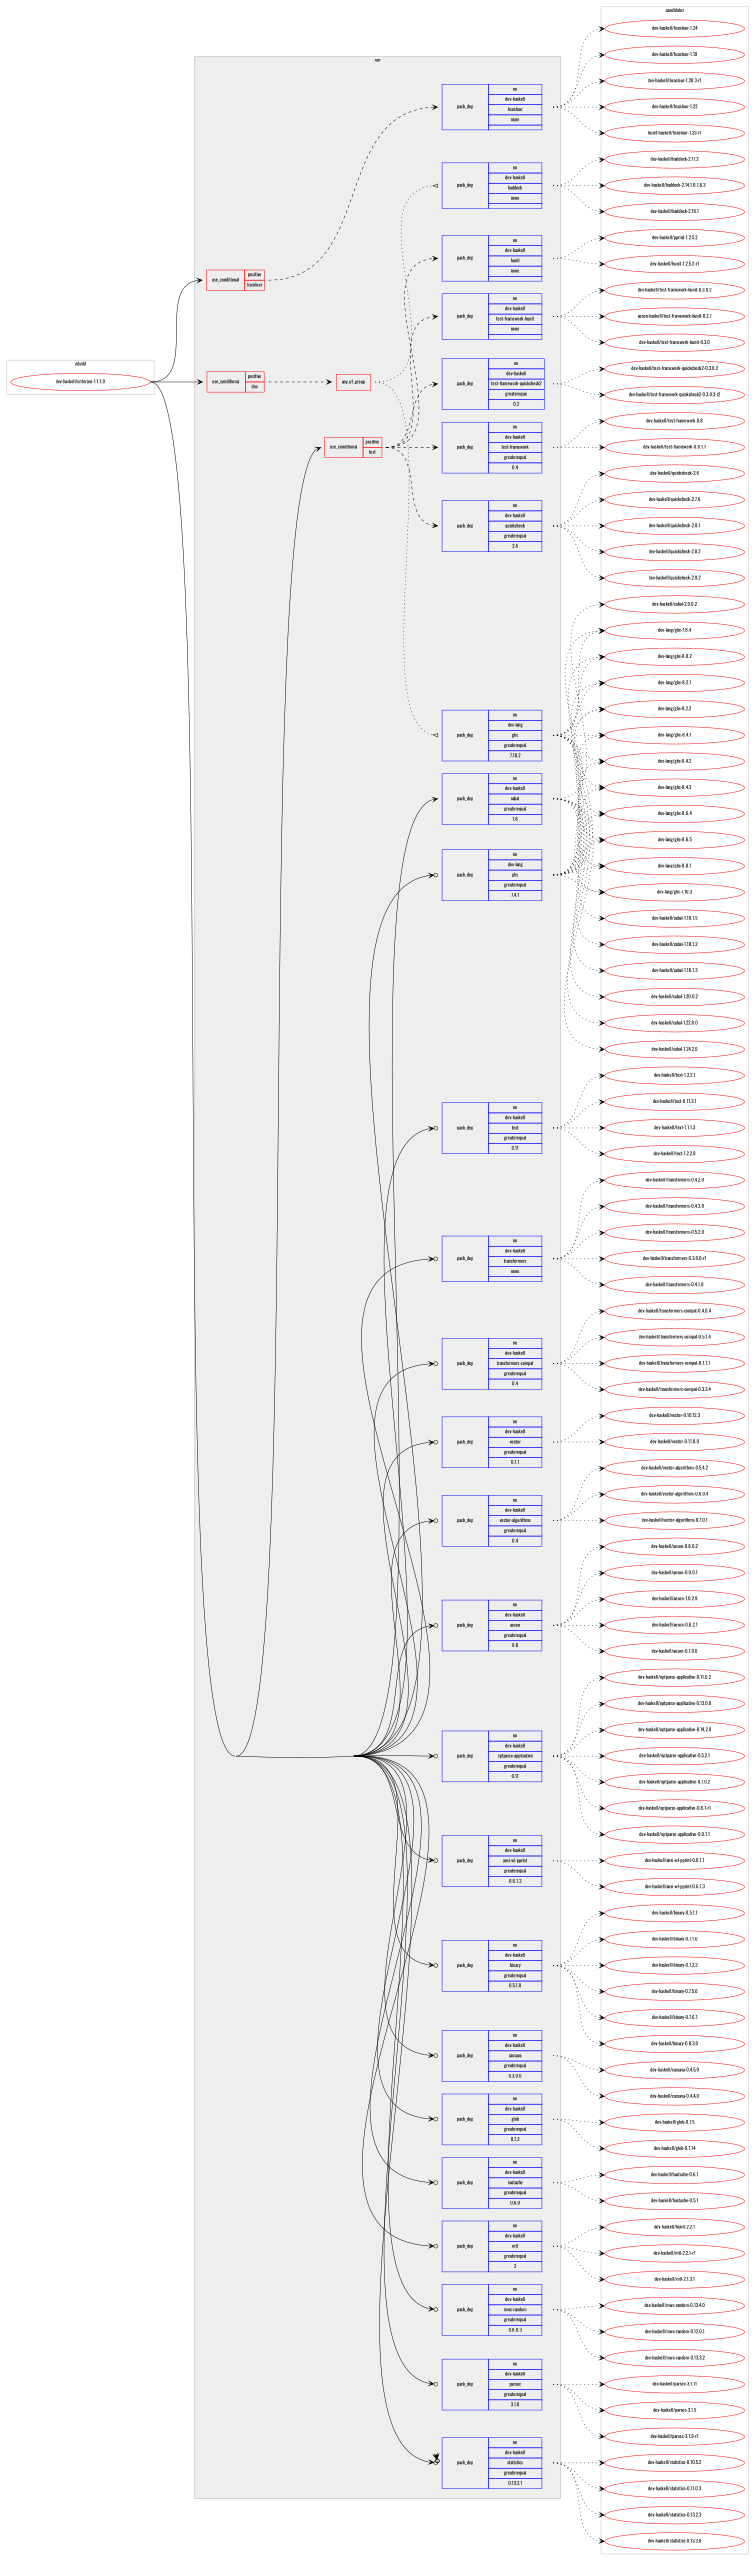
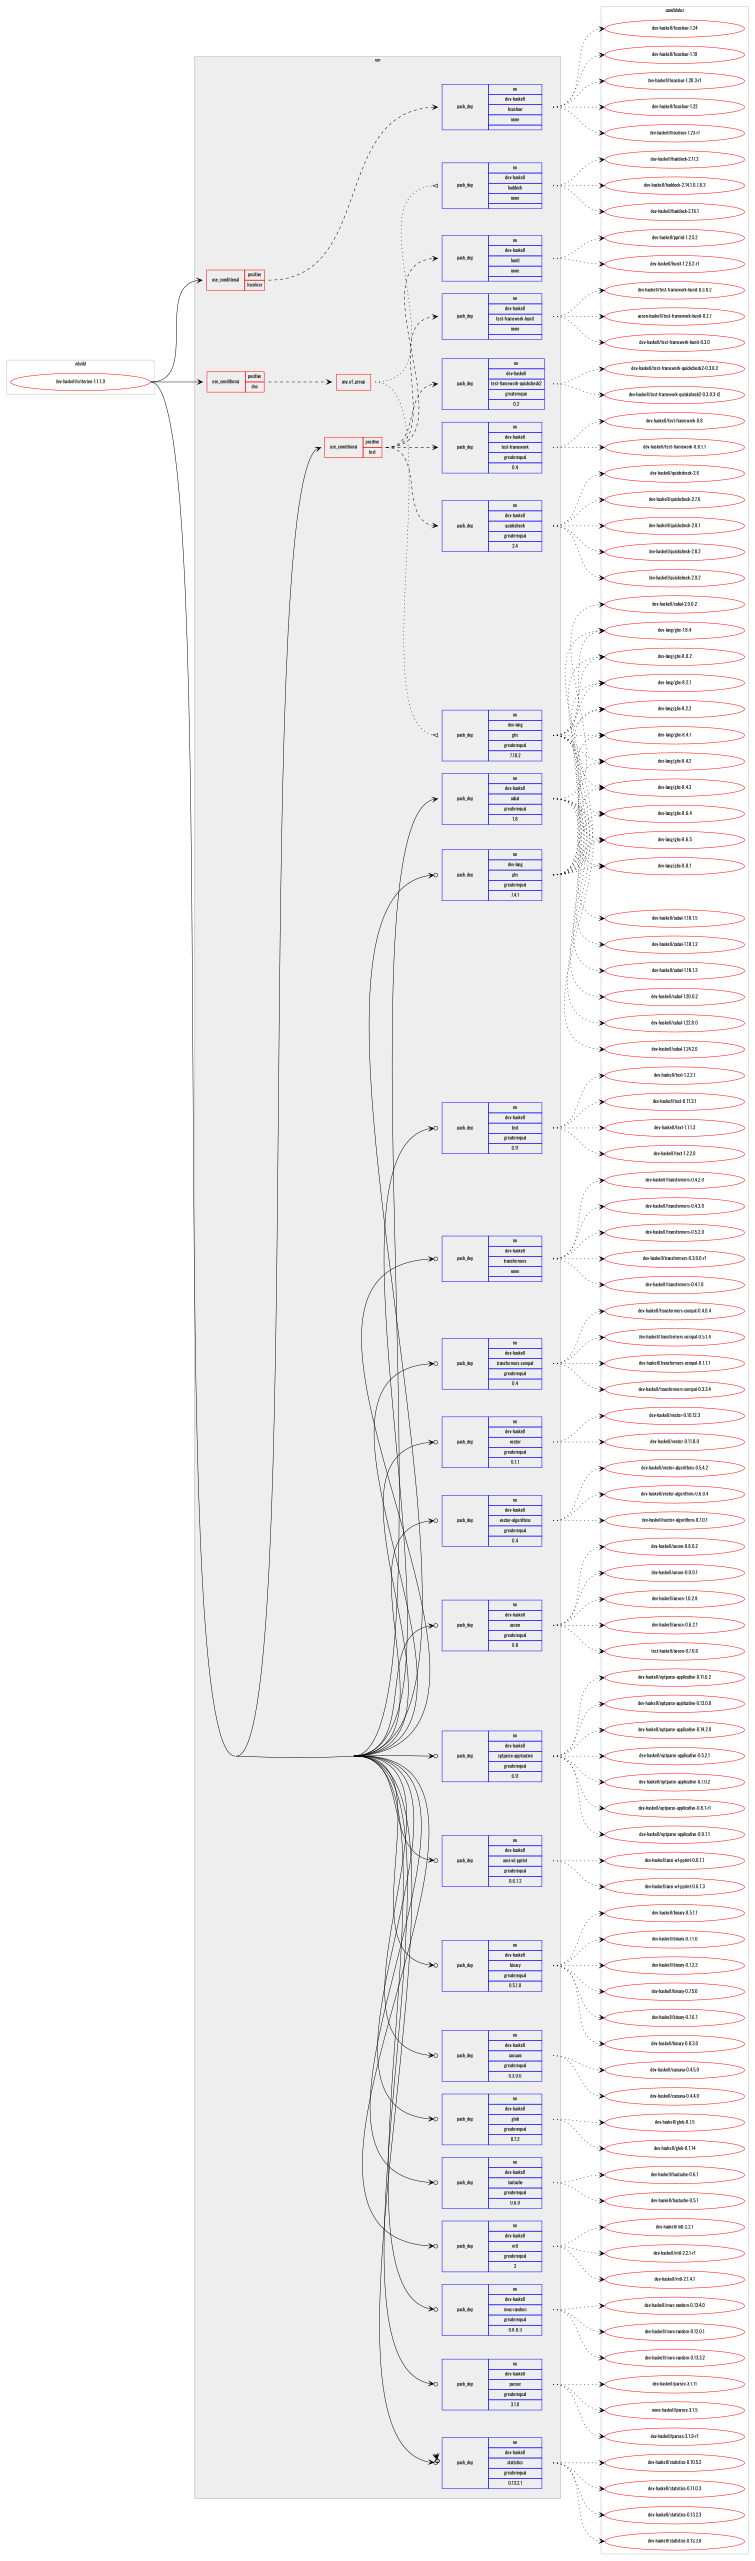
(675, 133) -> (675, 133)
(675, 892) -> none
(675, 1651) -> (675, 1651)
(675, 2227) -> (675, 2227)
(675, 2280) -> (675, 2280)
(675, 2411) -> (675, 2411)
